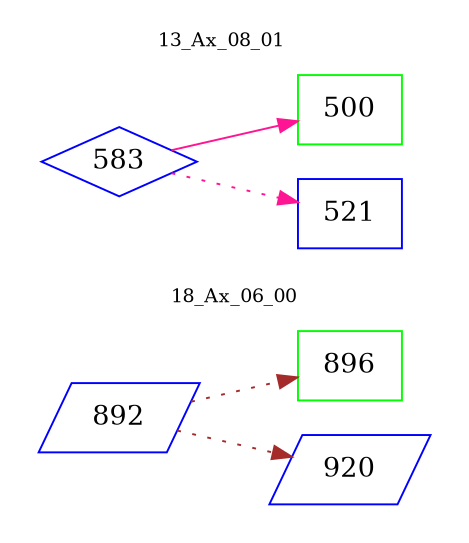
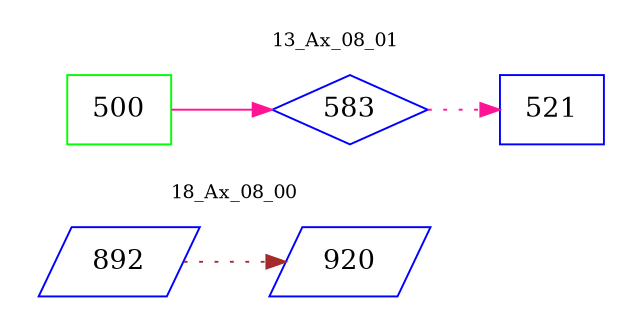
(225, 138) -> (212, 110)
(235, 297) -> (235, 193)
(350, 366) -> none
